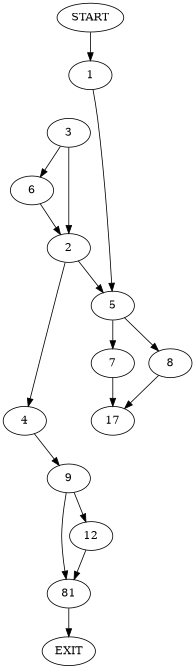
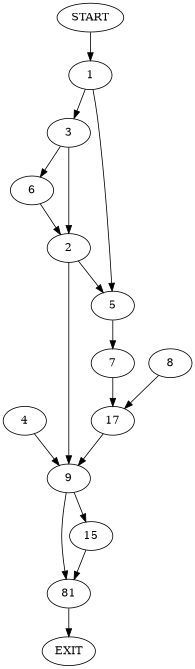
none -> (81, 100)
(47, 330) -> (69, 359)
(139, 332) -> none
none -> (93, 446)
(91, 536) -> (91, 536)
